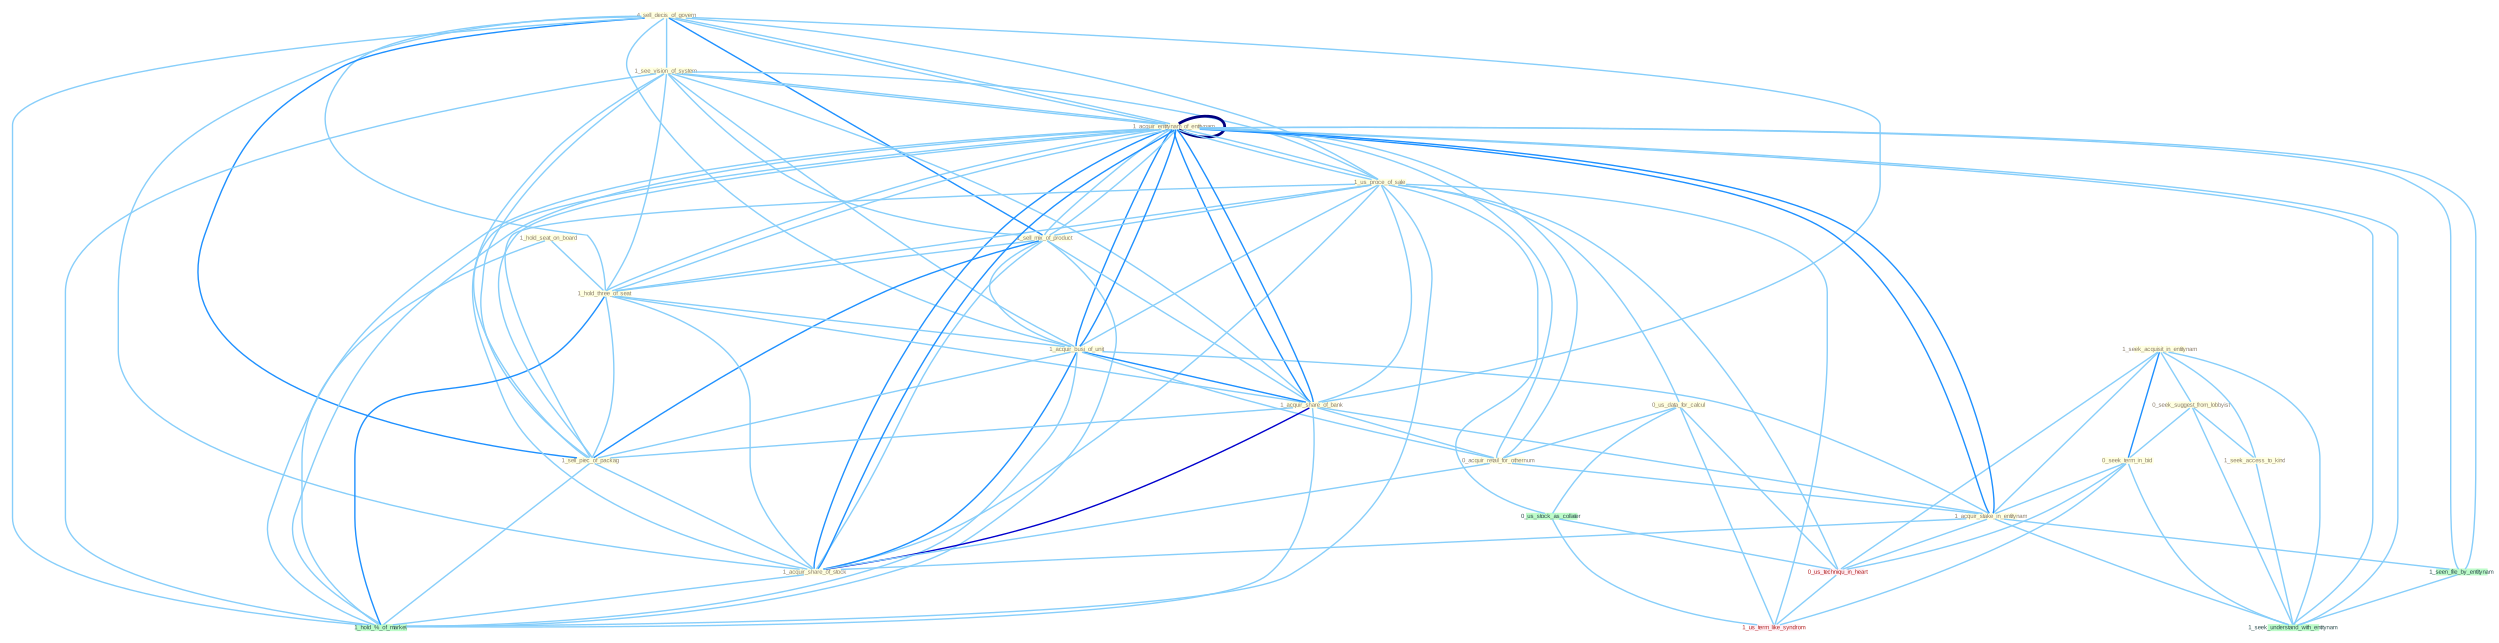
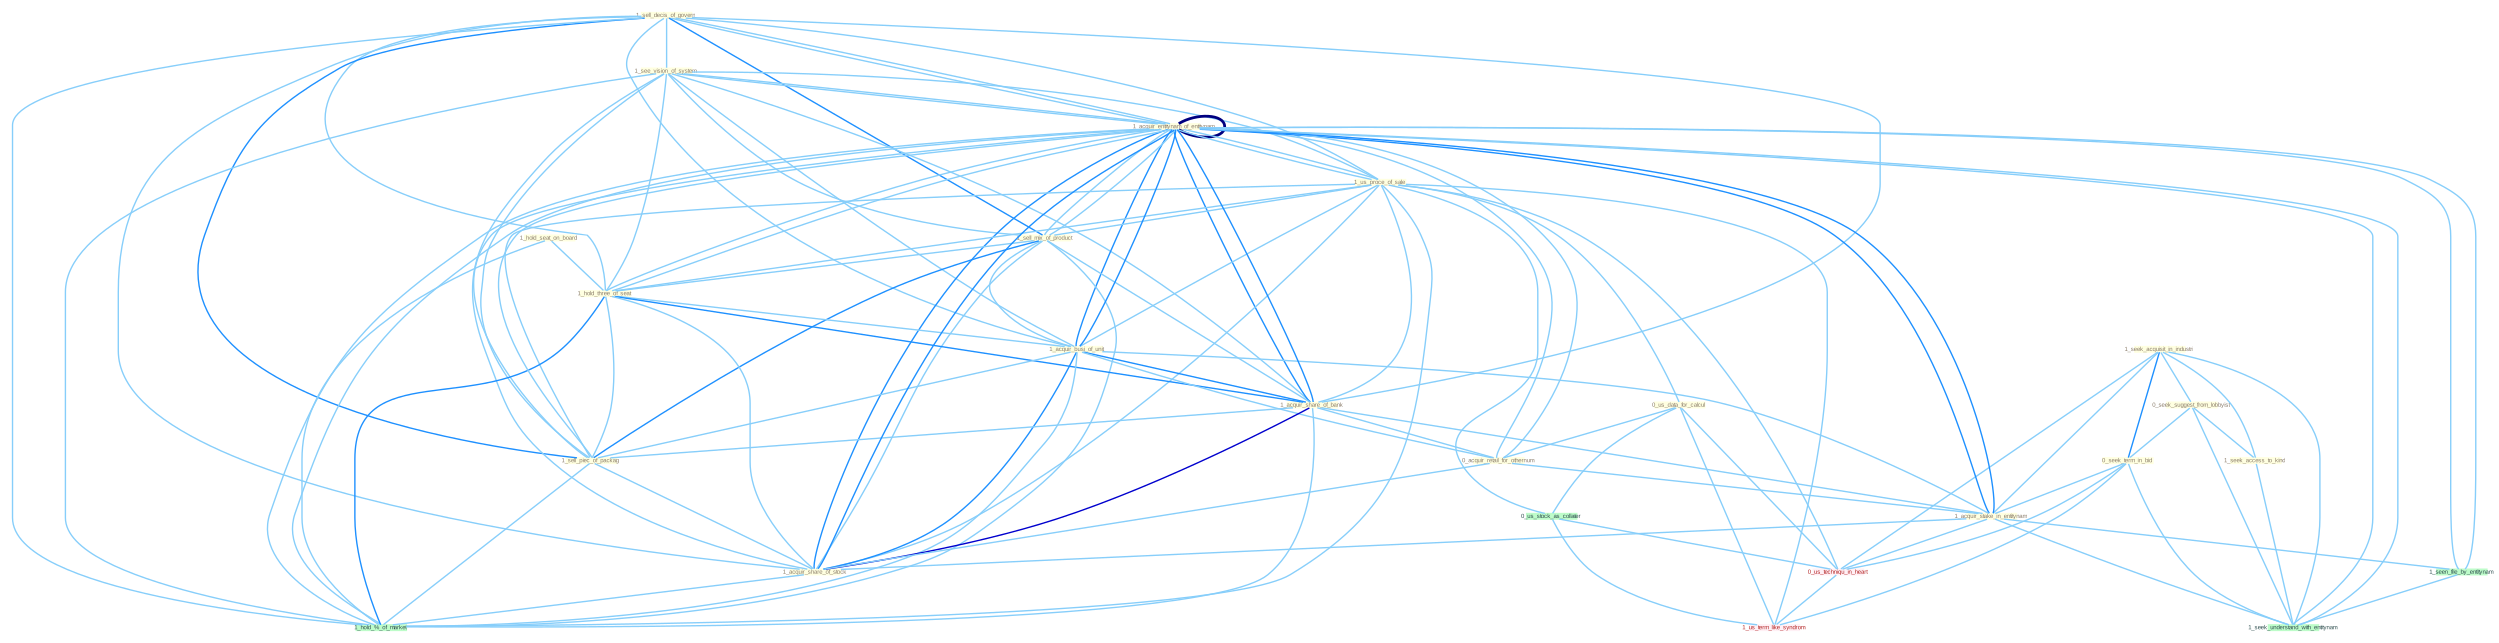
(667, 15) -> (667, 15)
(959, 349) -> (959, 349)
(2160, 349) -> (2160, 349)
